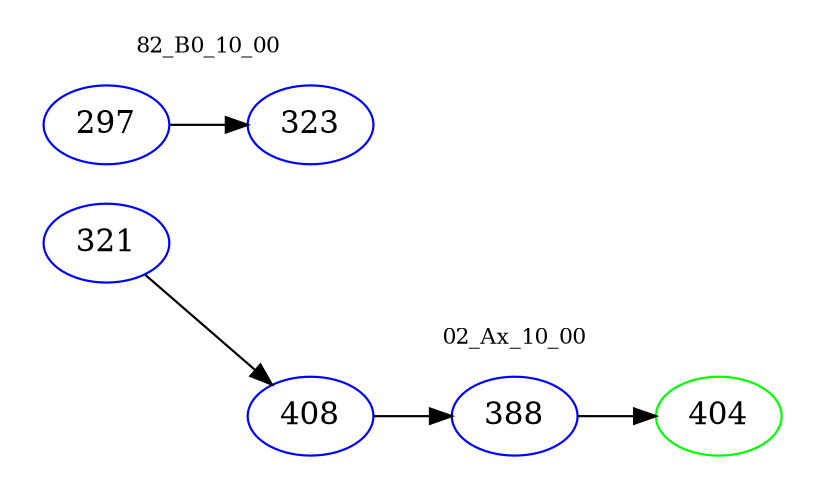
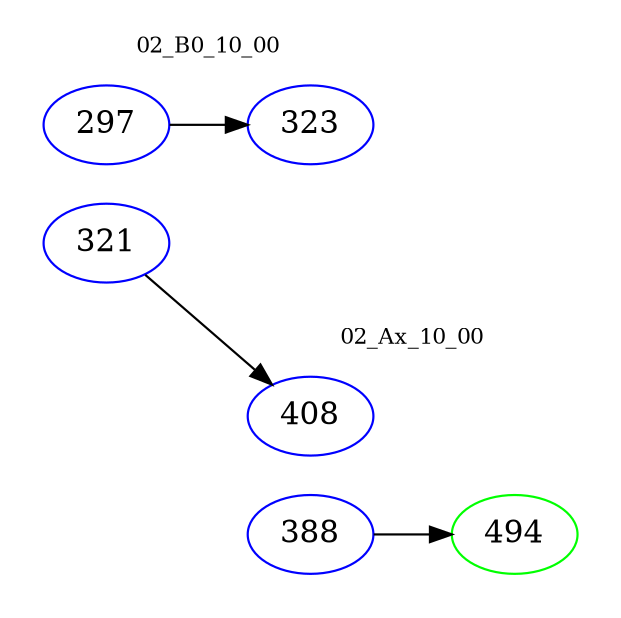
(209, 47) -> (209, 47)
(402, 416) -> none
(719, 416) -> (515, 534)
